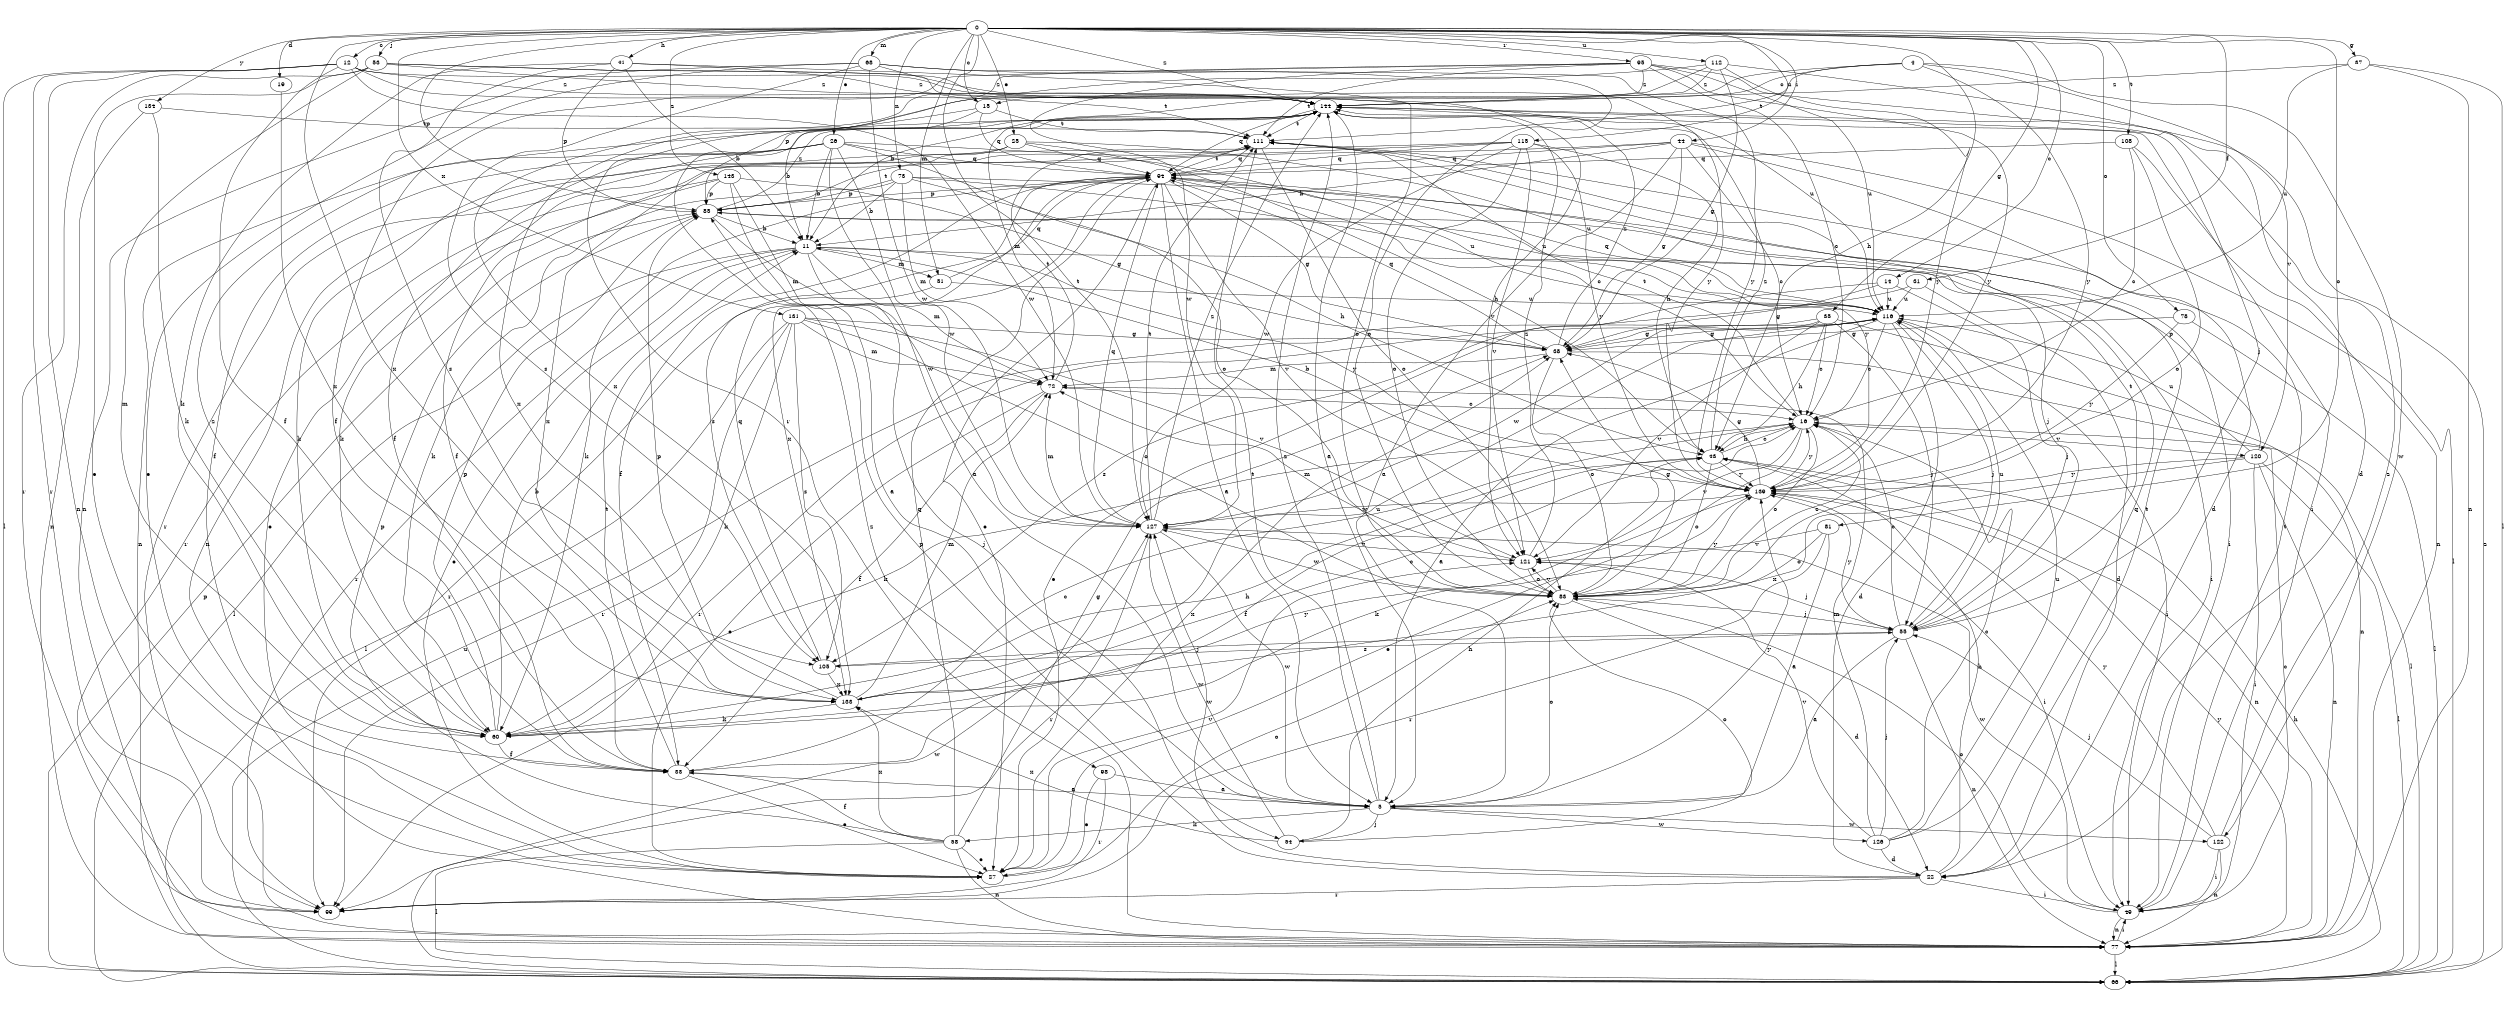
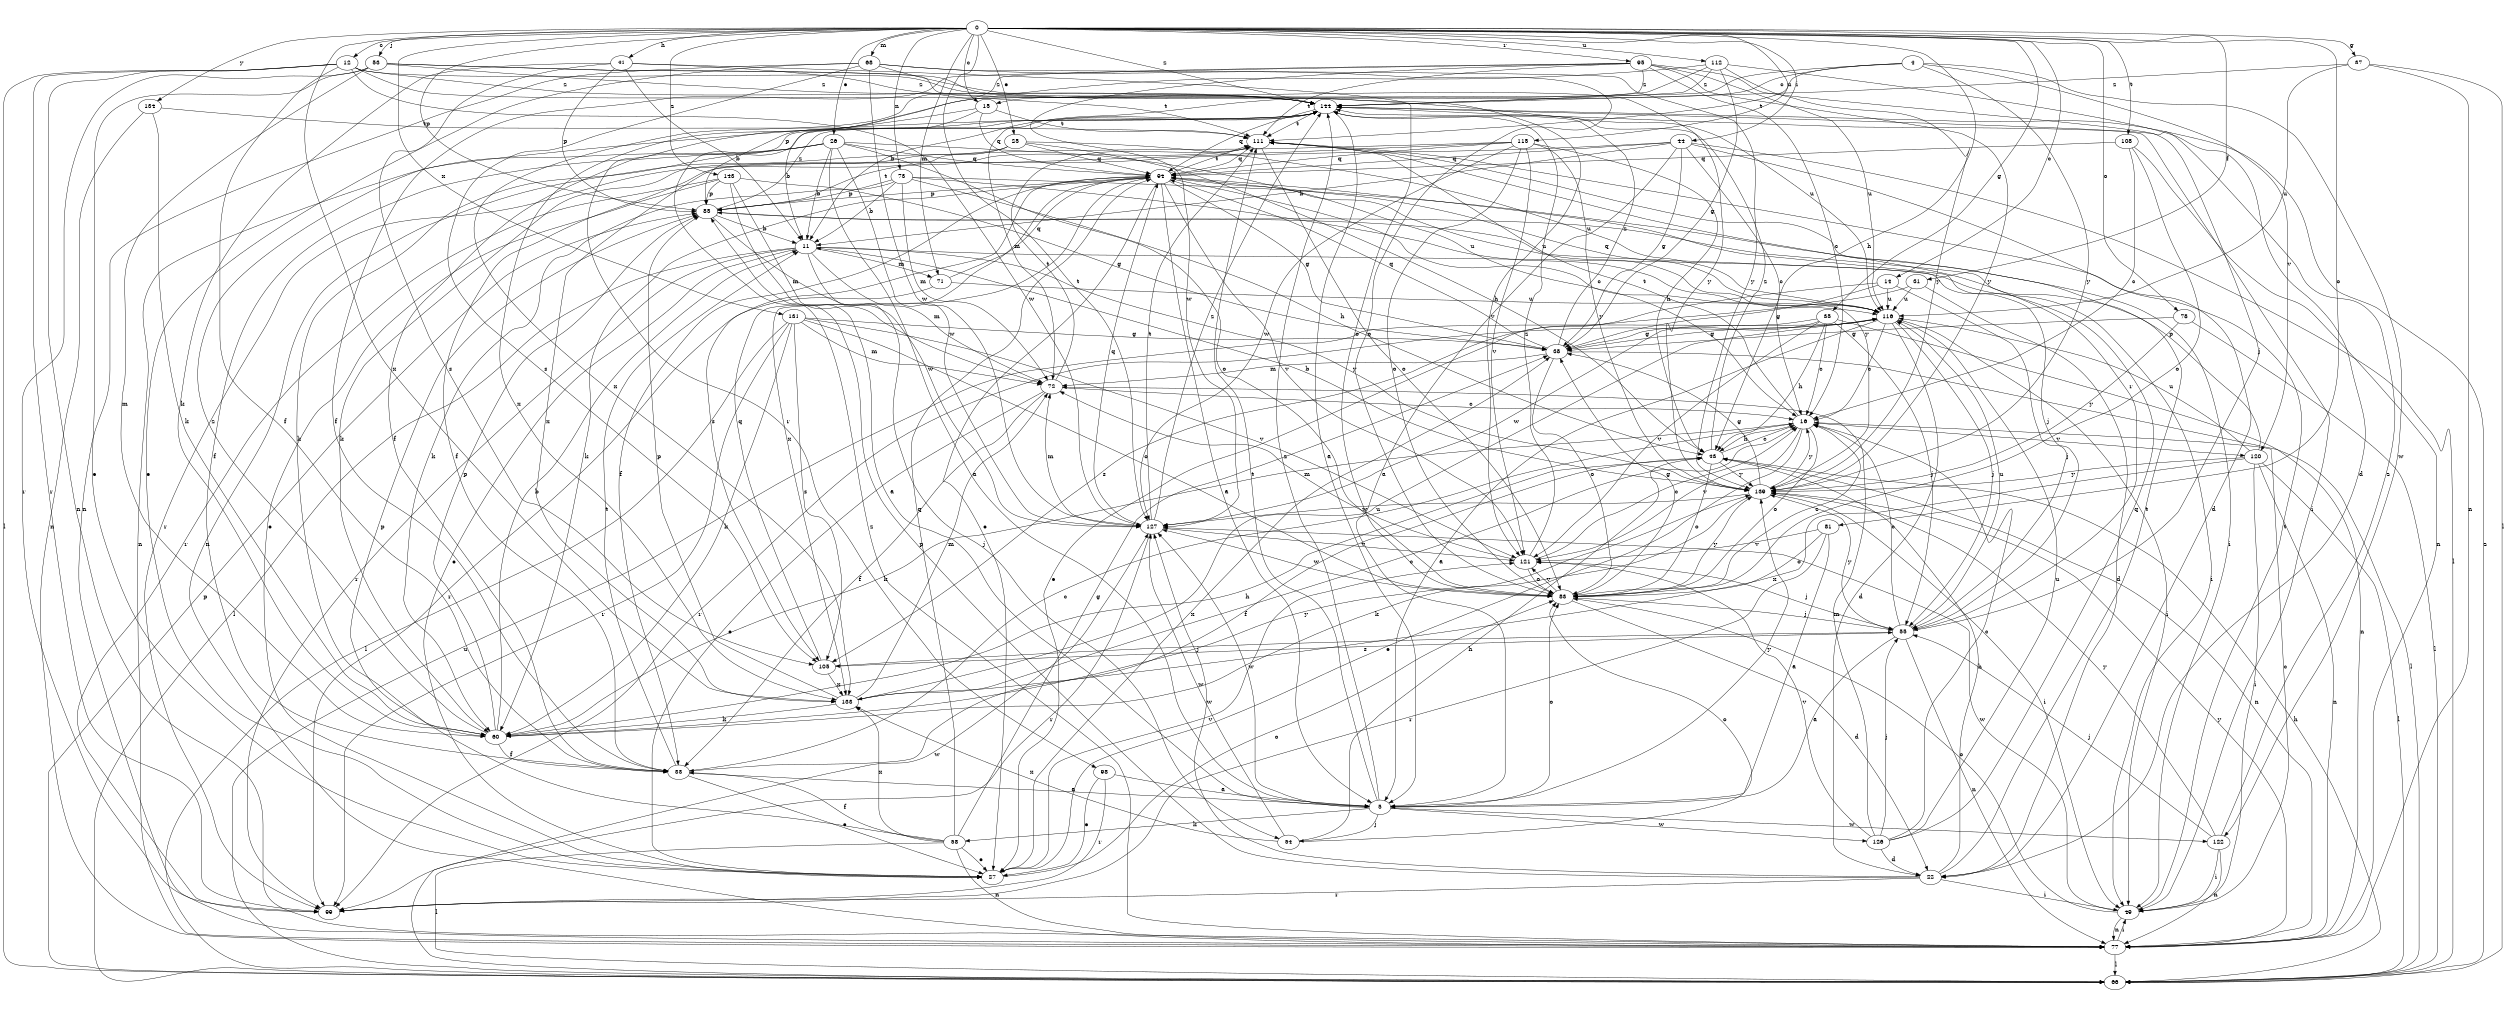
(281, 85) -> none
(940, 282) -> (940, 282)
(2131, 387) -> (2131, 387)
none -> (1662, 490)
(1285, 675) -> (1253, 704)
